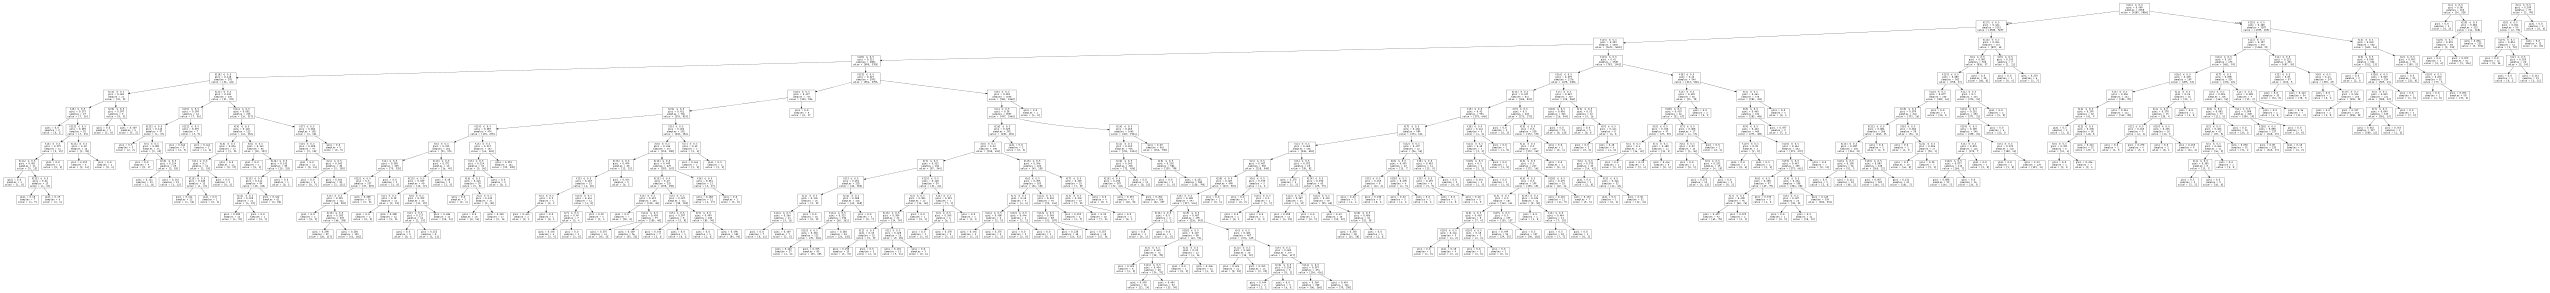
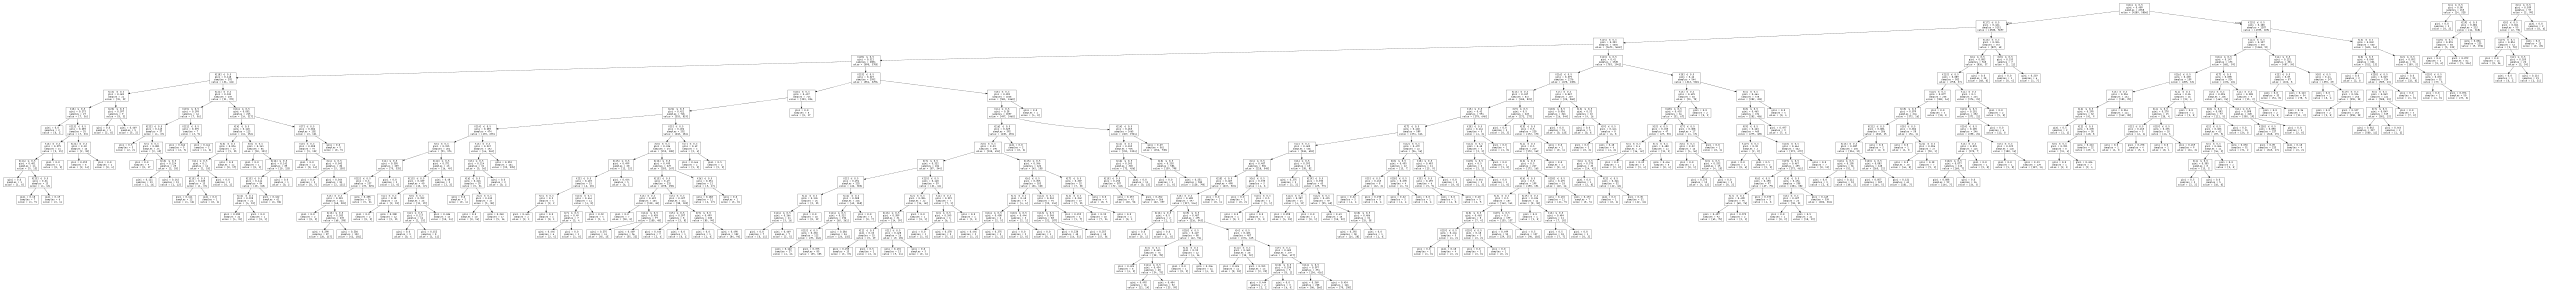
(2182, 96) -> (2182, 96)
